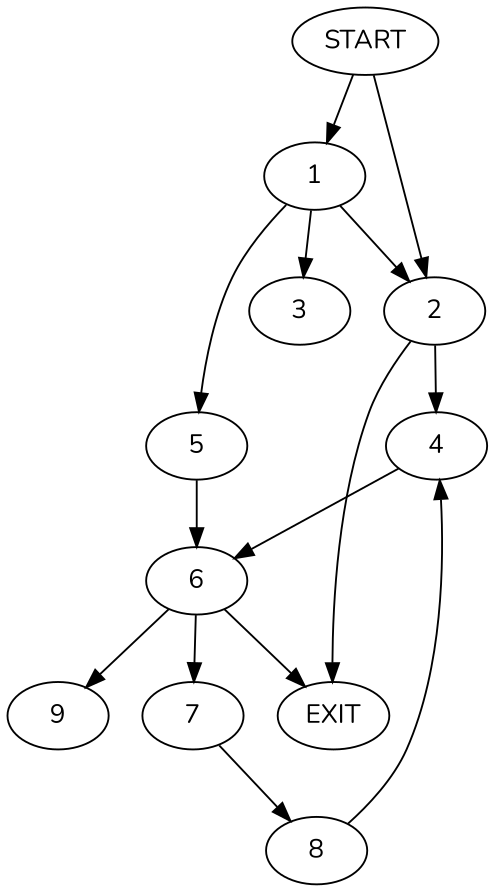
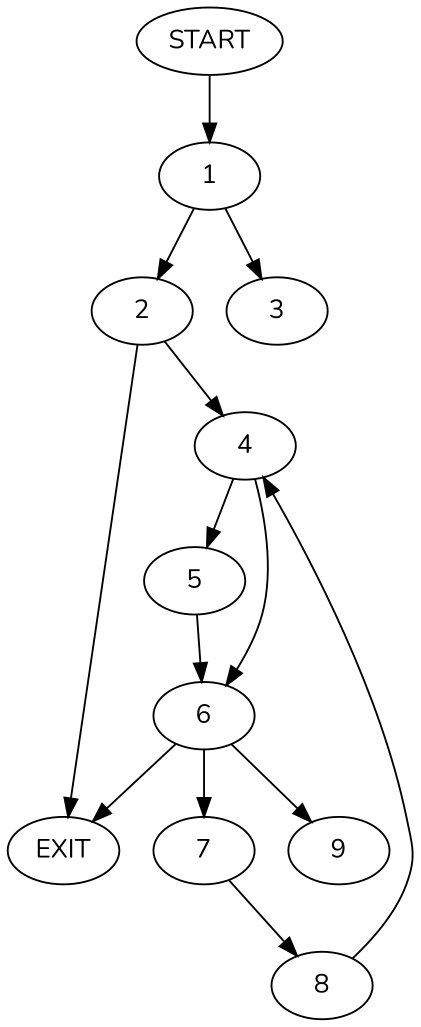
(398, 167) -> none
(226, 291) -> (223, 504)
